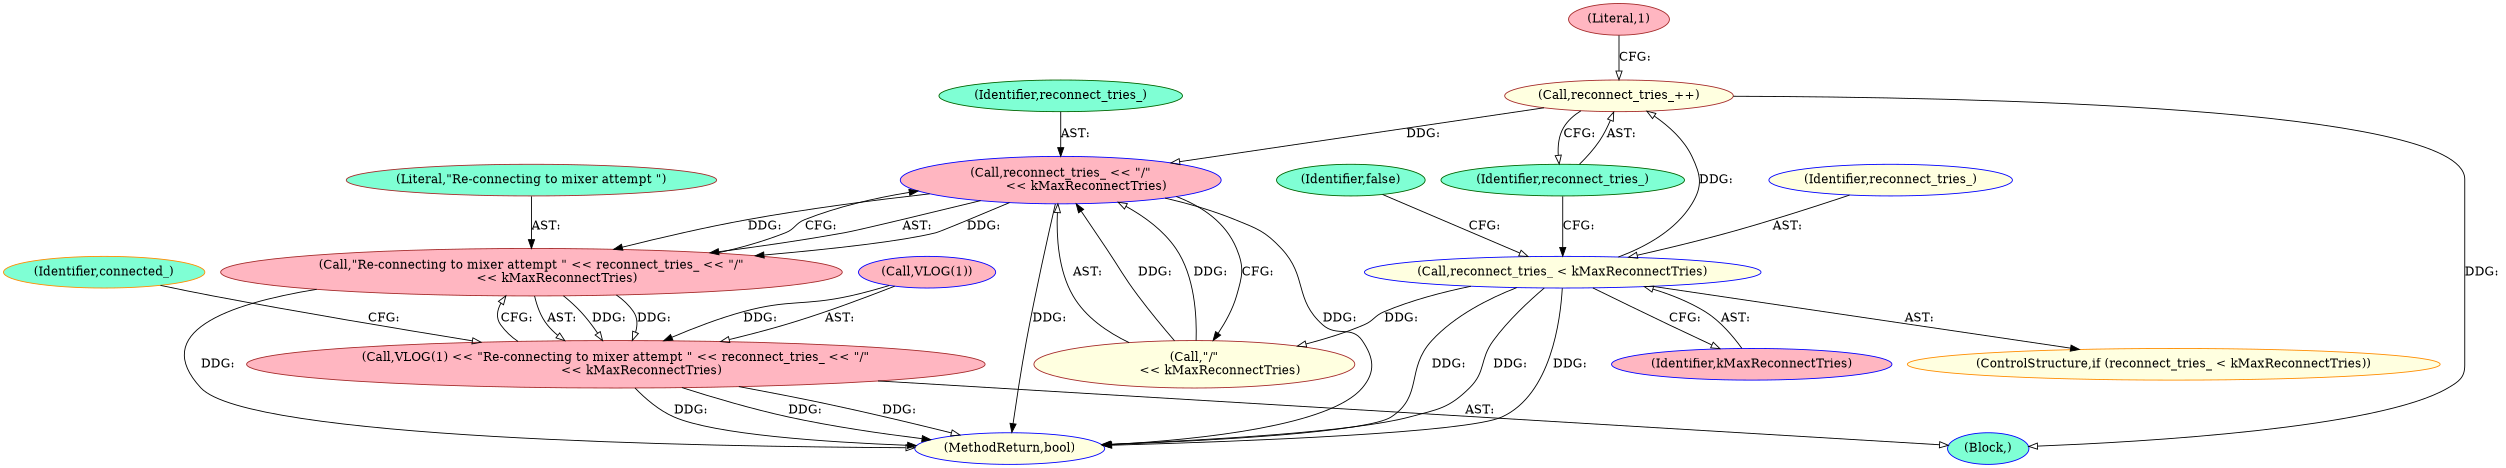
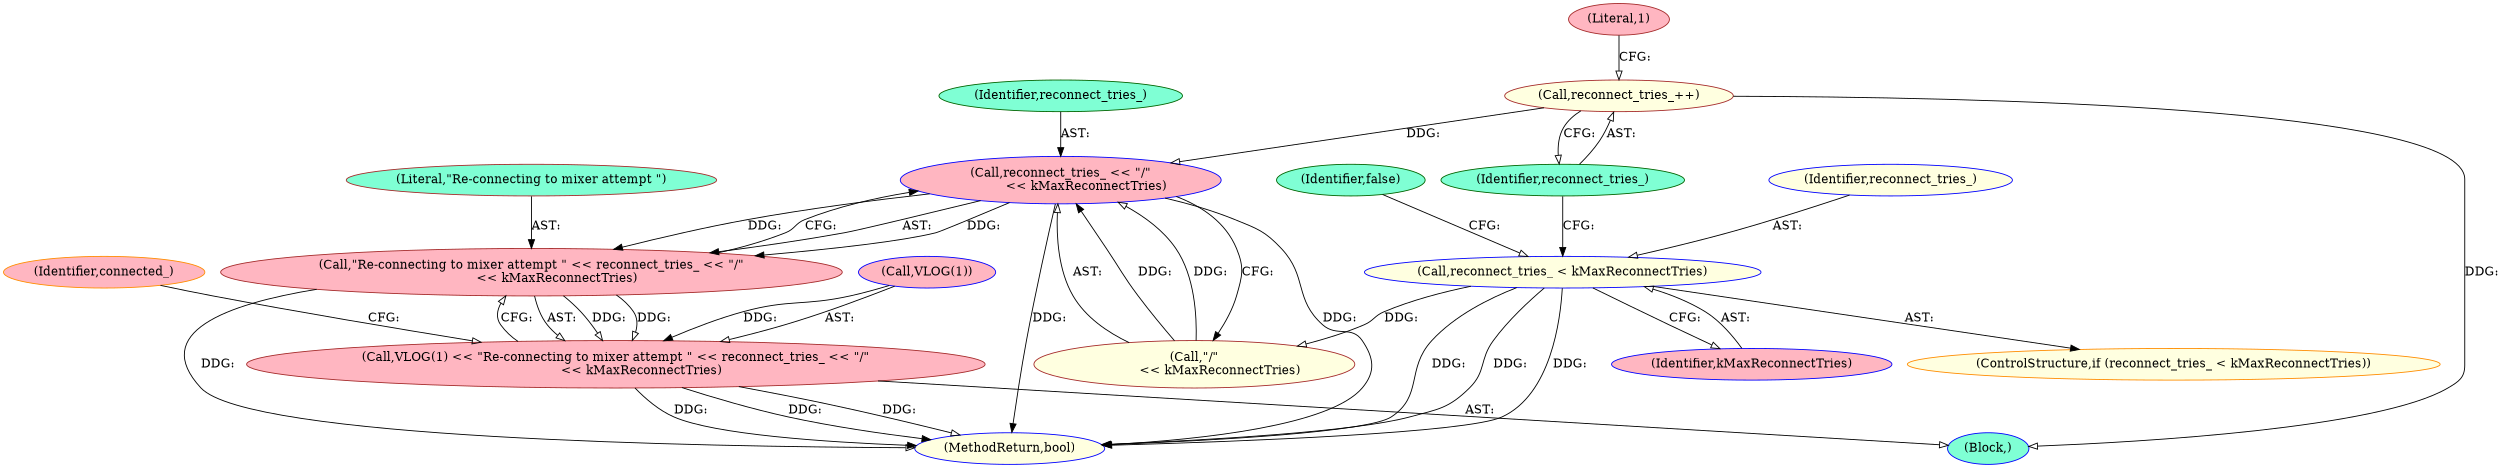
(1695, 198) -> none
(104, 272) -> (104, 272)
